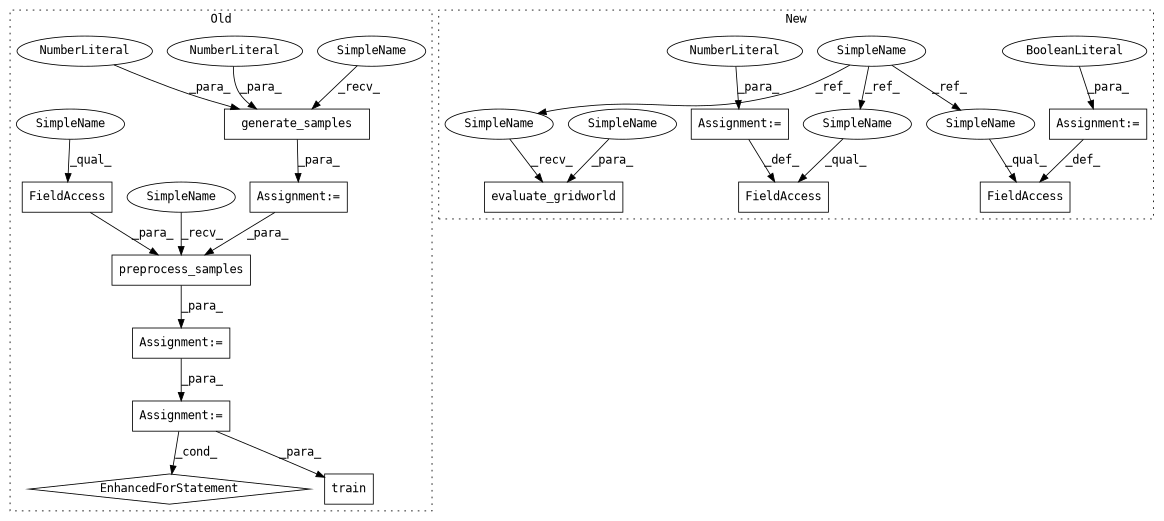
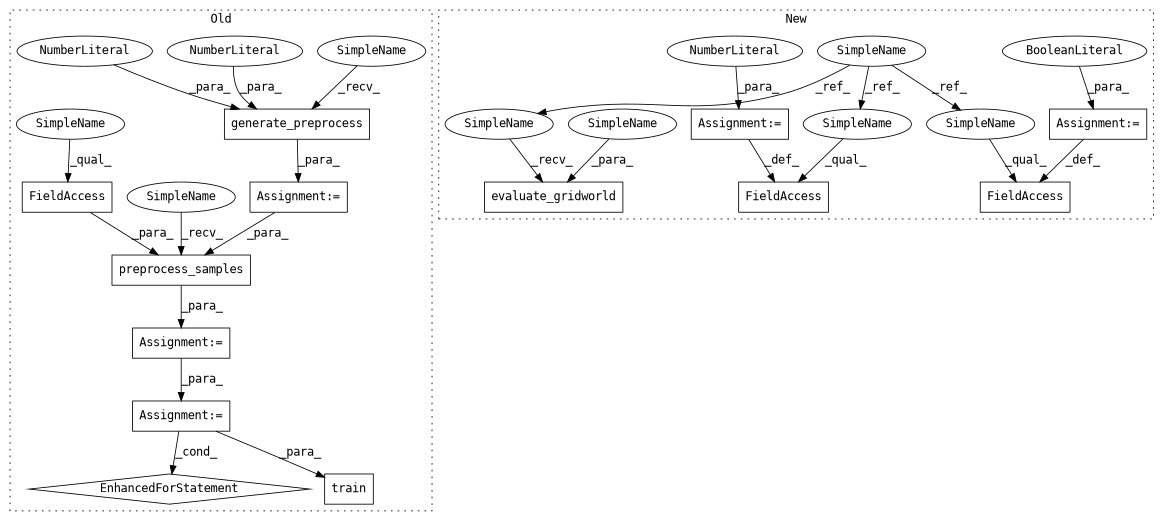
(297, 124) -> (297, 124)
